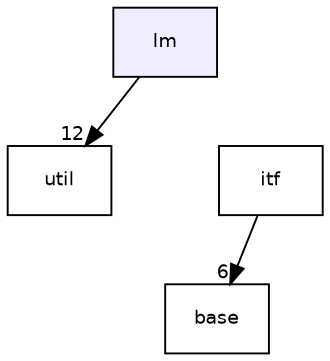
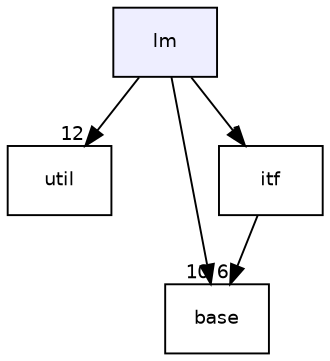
none -> (212, 104)
none -> (189, 171)
